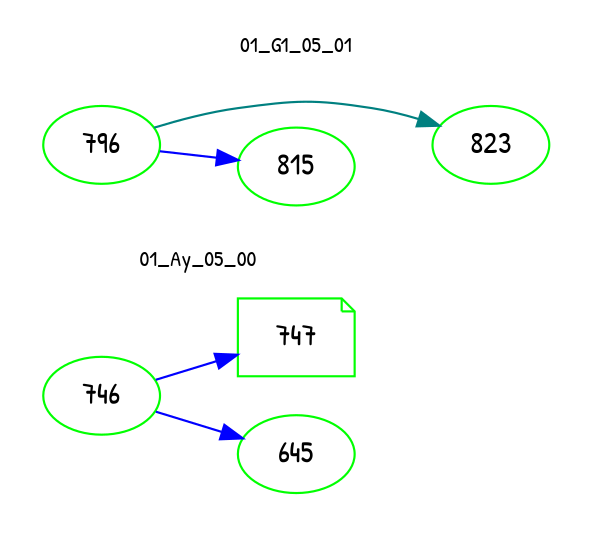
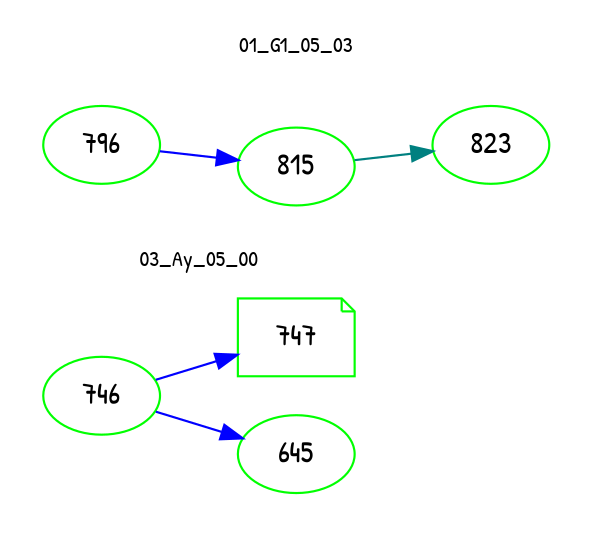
(296, 46) -> (296, 46)
(286, 103) -> (383, 157)
(199, 261) -> (199, 261)
